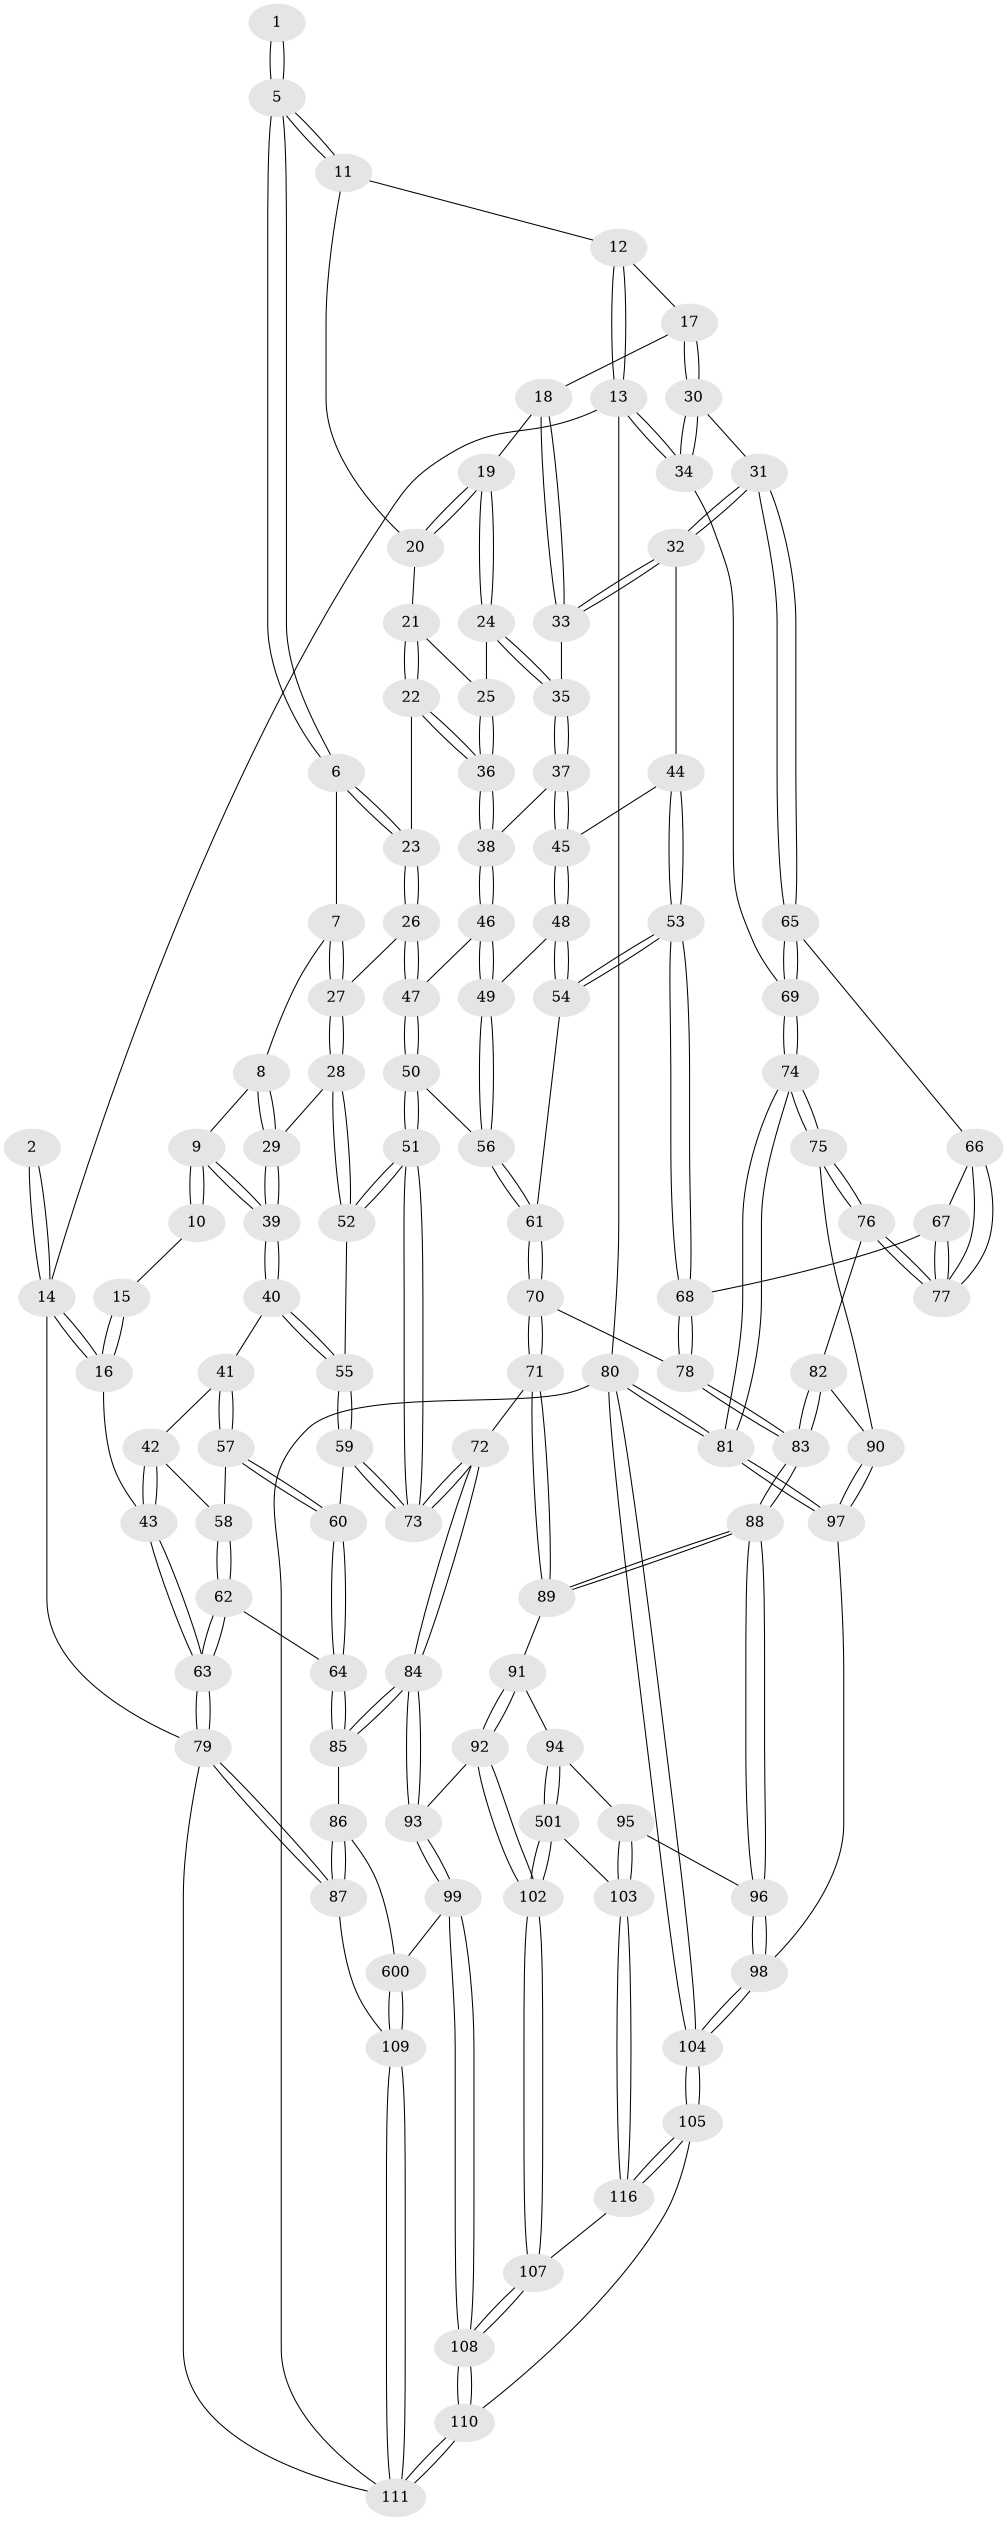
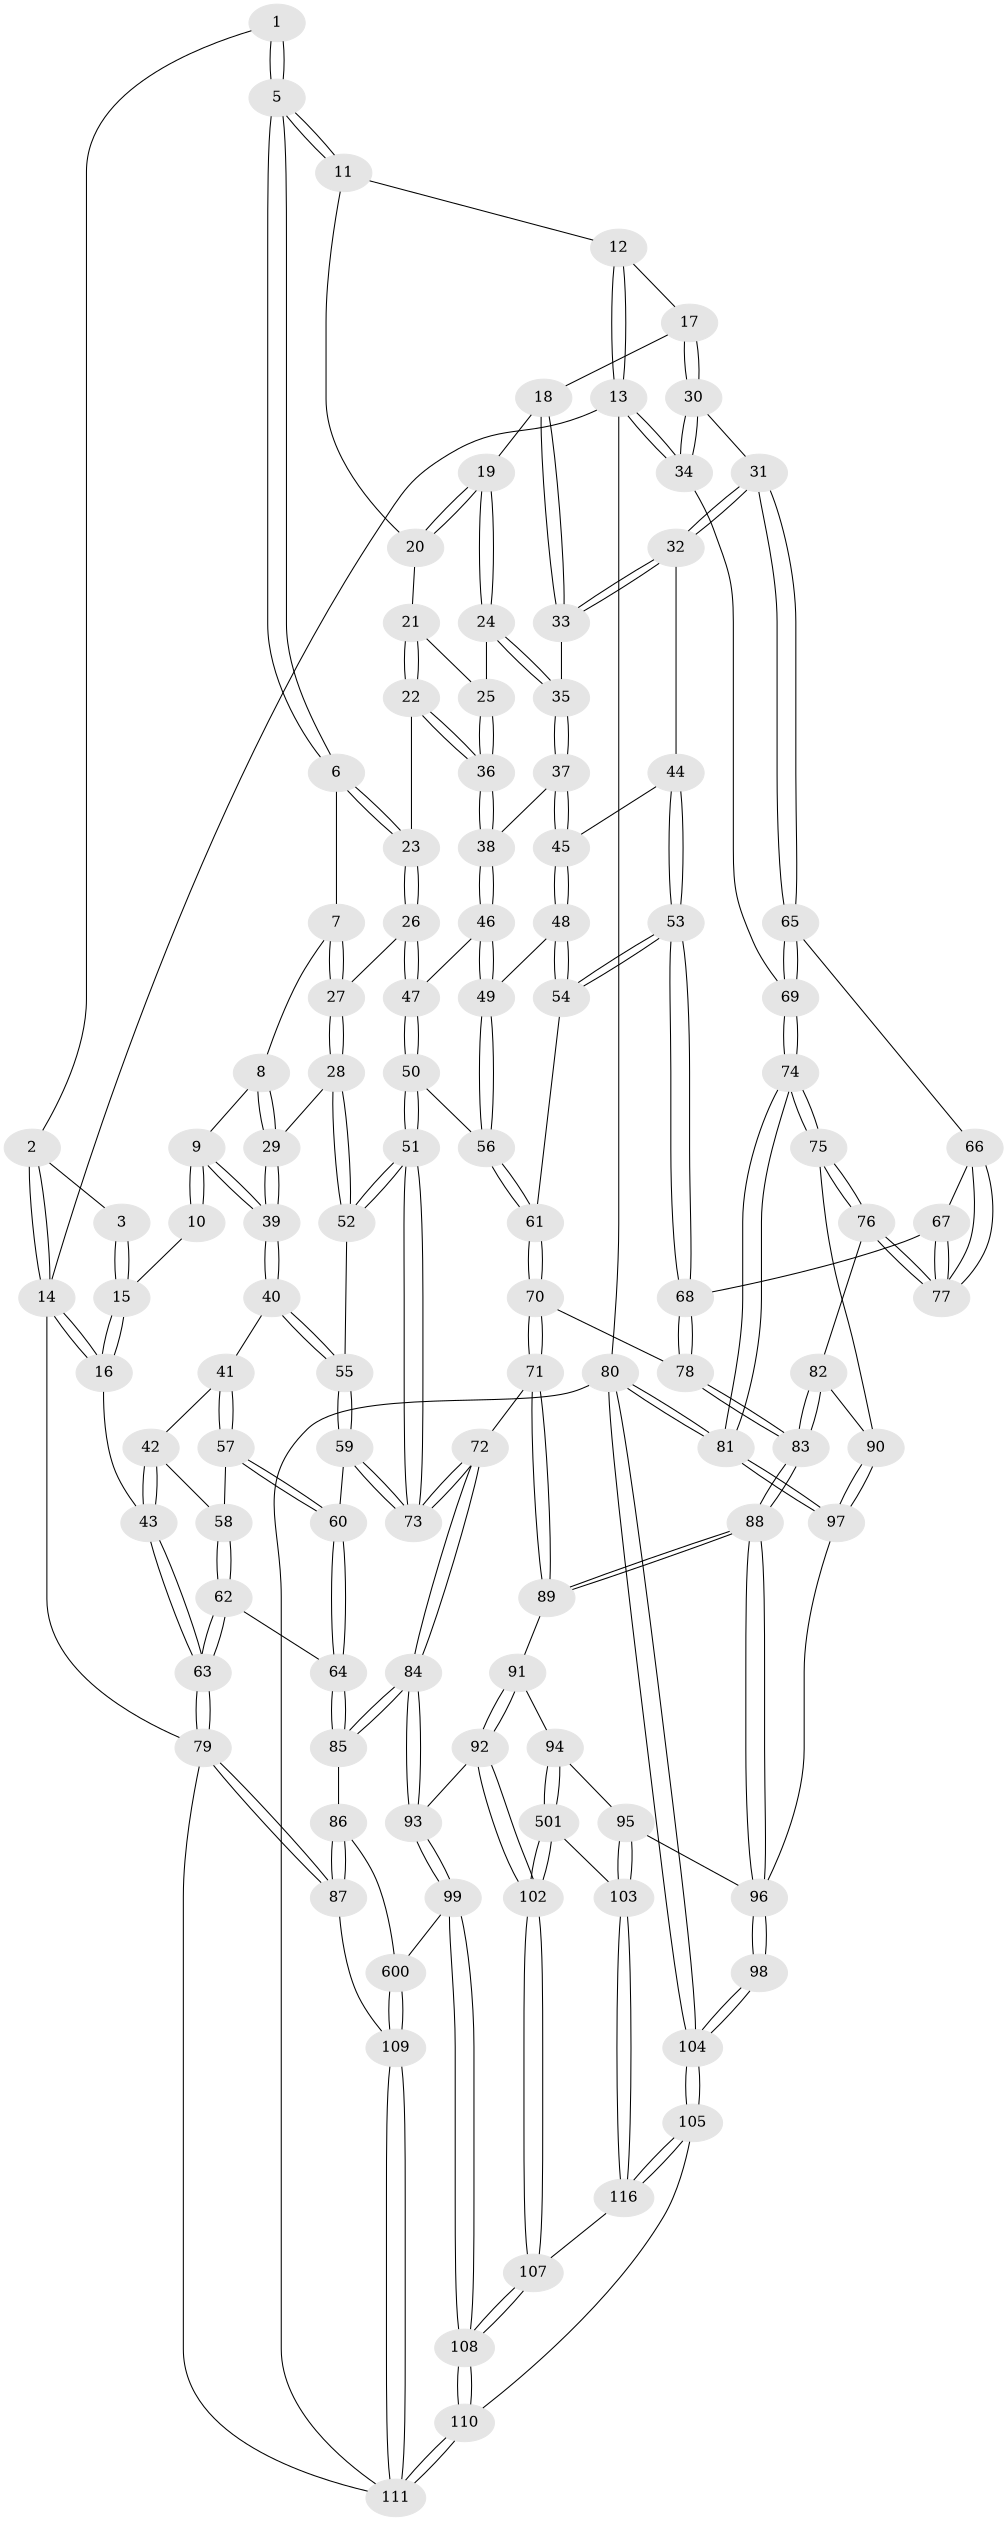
none -> (86, 540)
none -> (122, 1223)
(844, 1759) -> (804, 1712)
